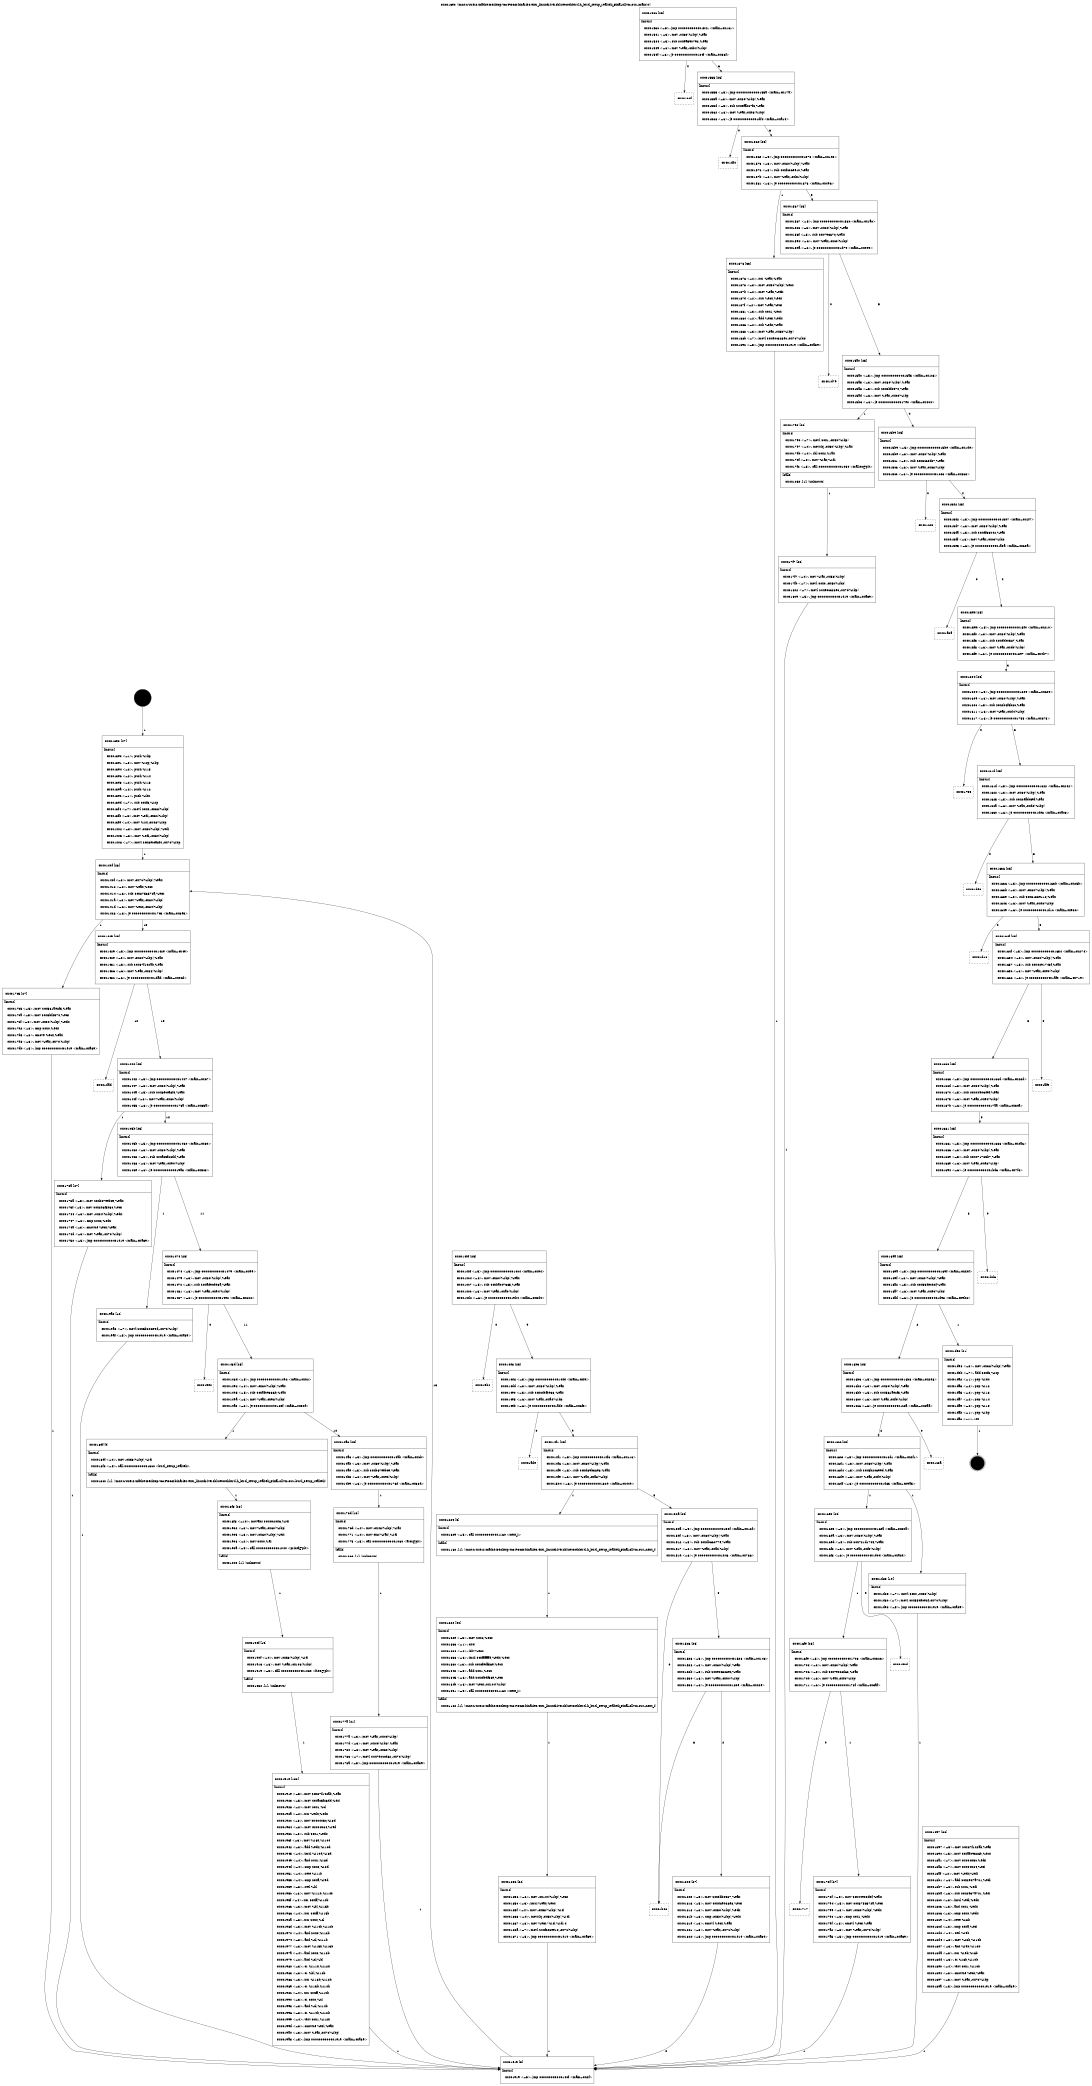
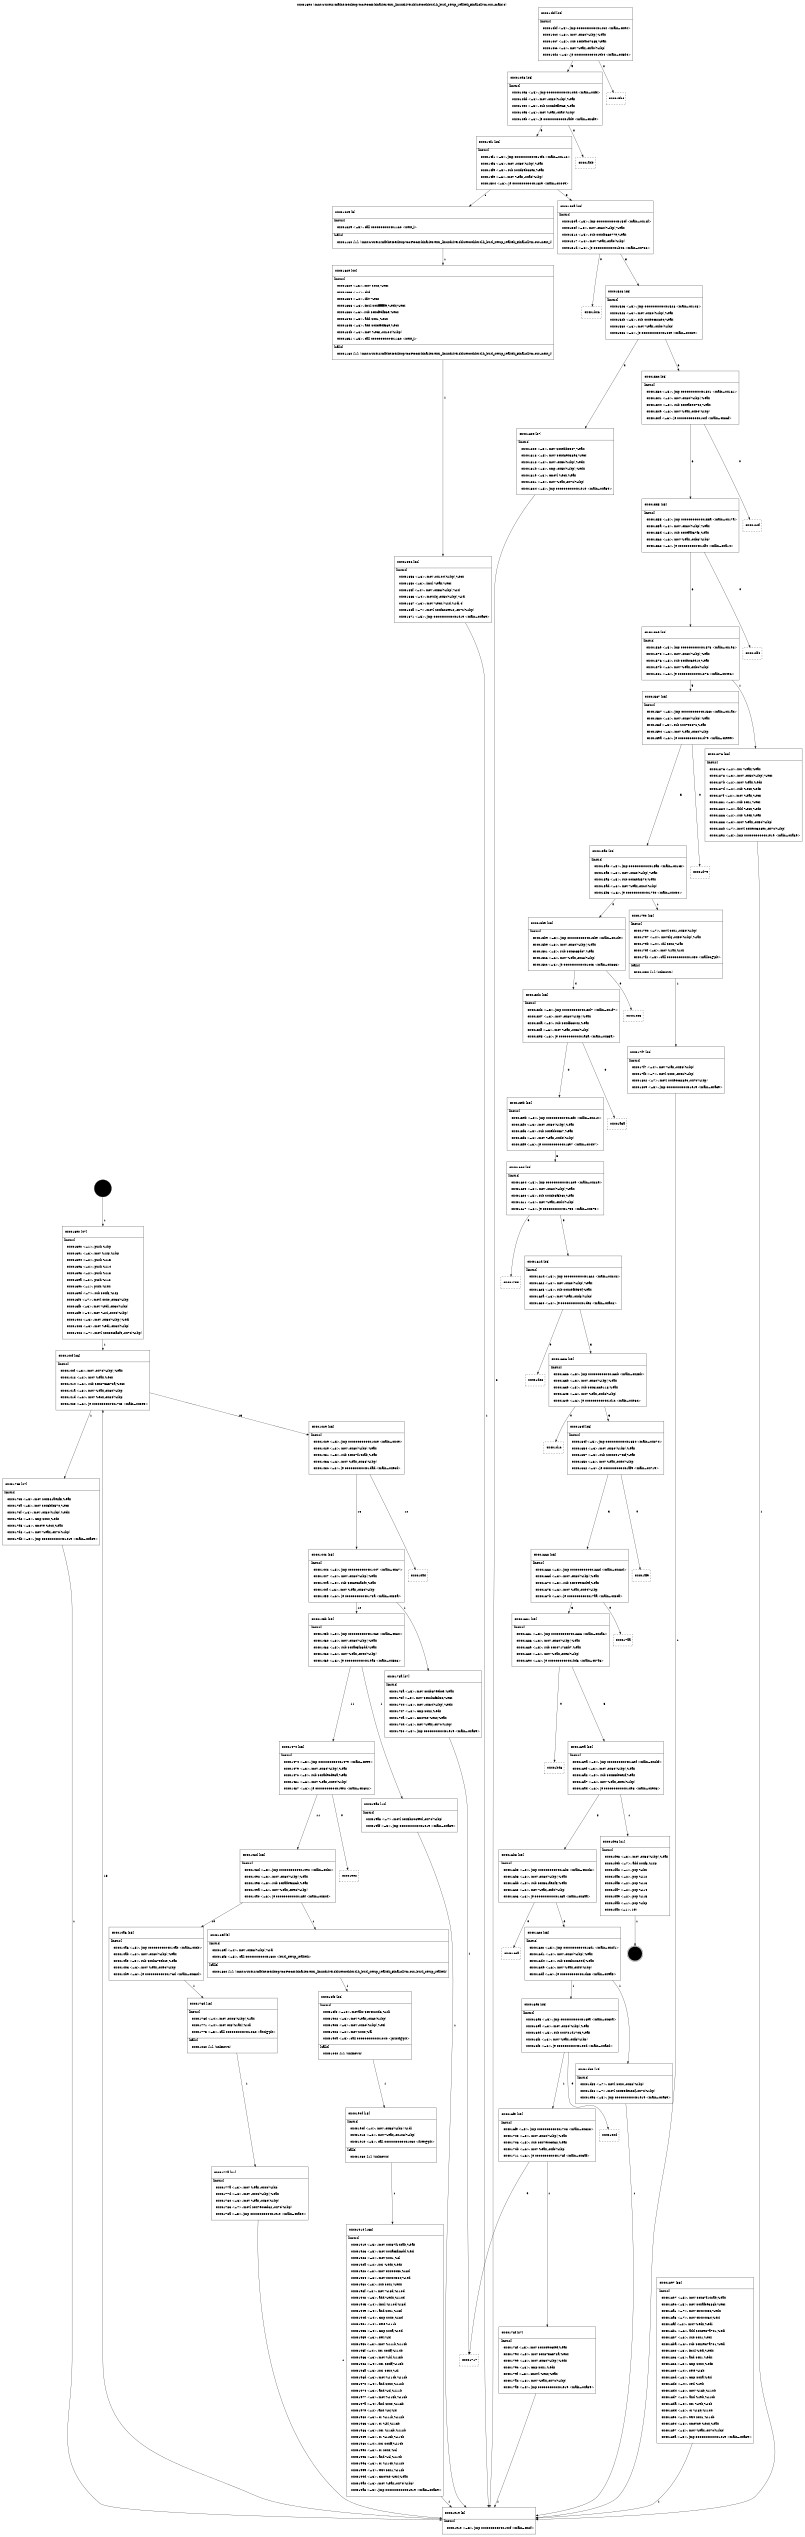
none -> (623, 1640)
(666, 1793) -> (672, 354)
(71, 1860) -> (468, 2043)
